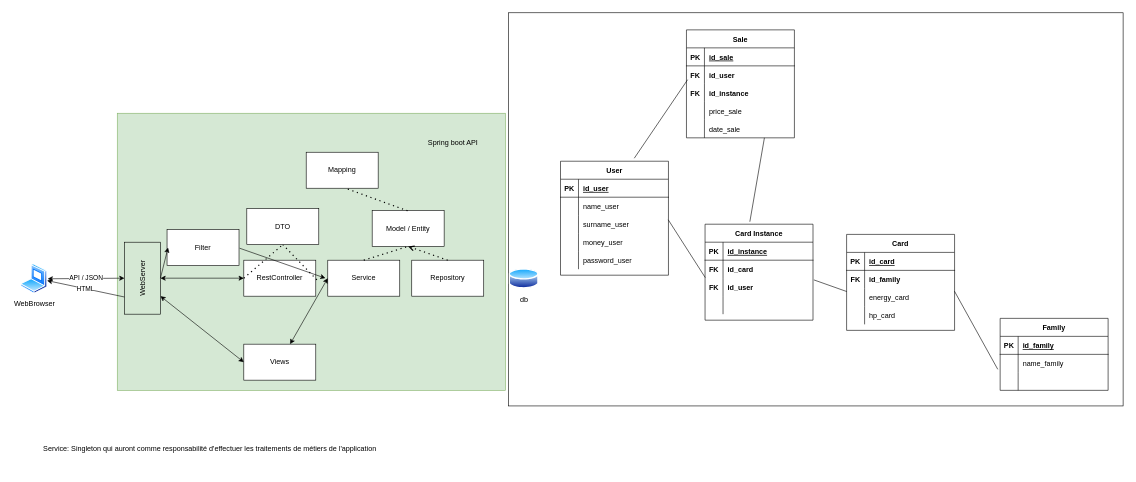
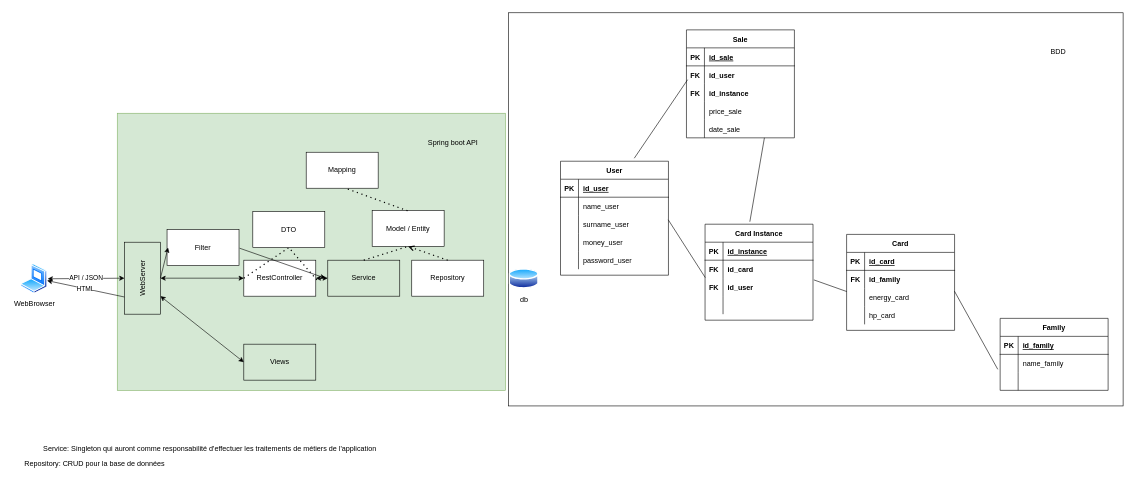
none -> (1059, 52)
(283, 227) -> (289, 230)
(364, 278) -> (364, 278)
(309, 311) -> (322, 278)
(280, 362) -> (280, 362)
none -> (94, 464)
